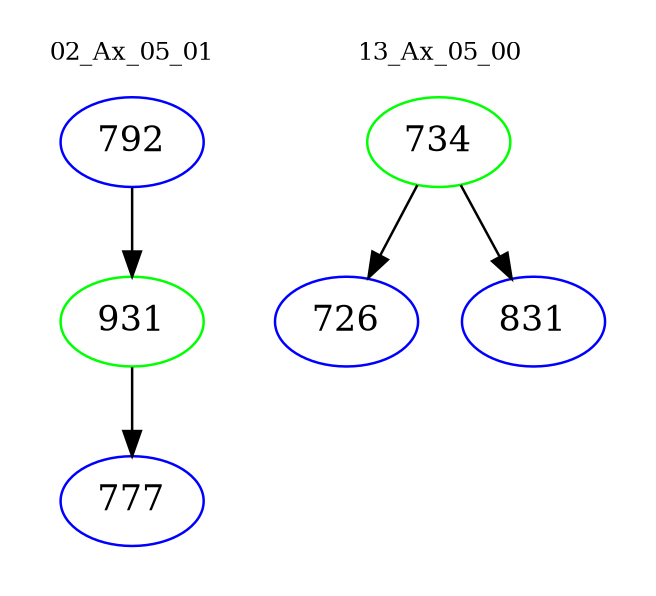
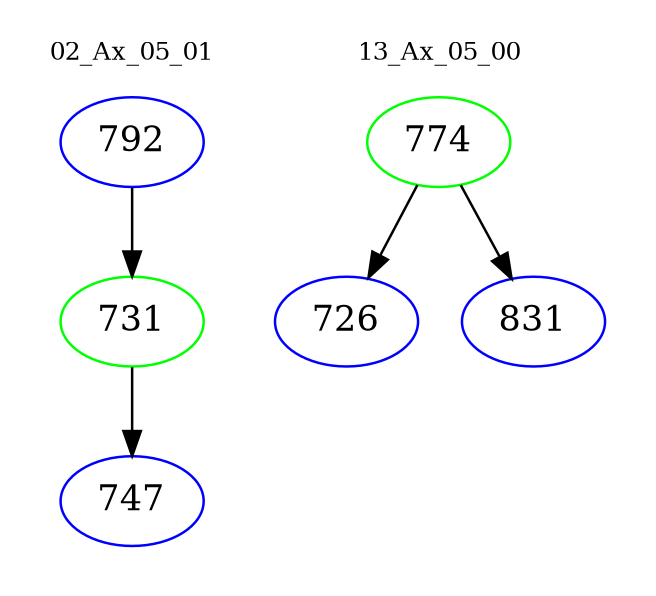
(439, 142) -> (439, 142)
(132, 322) -> (132, 322)
(132, 501) -> (132, 501)
